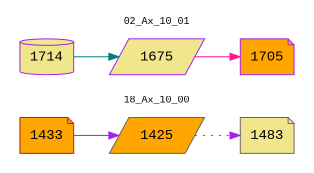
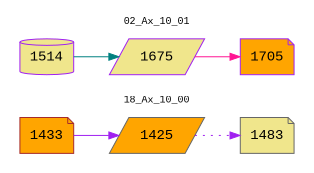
(47, 57) -> (47, 57)
